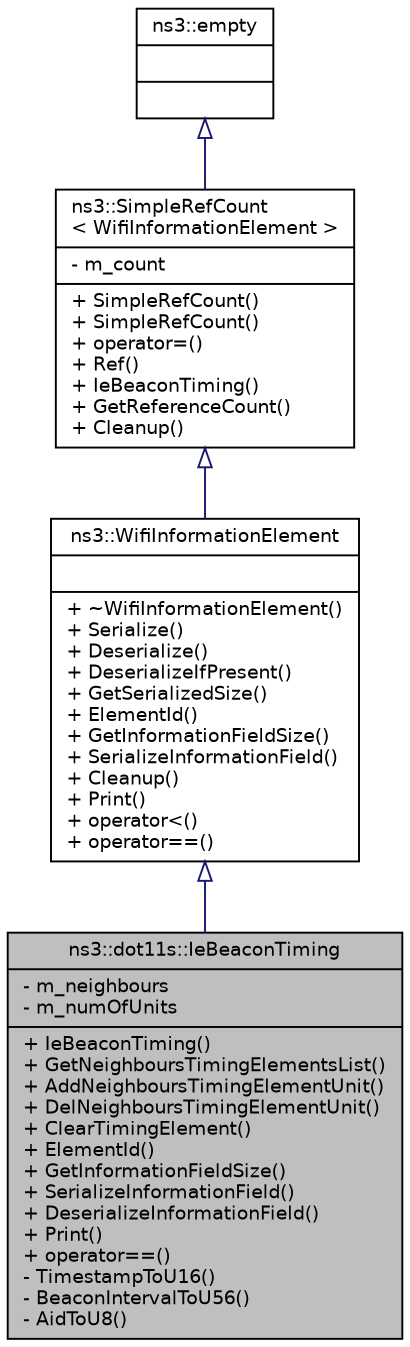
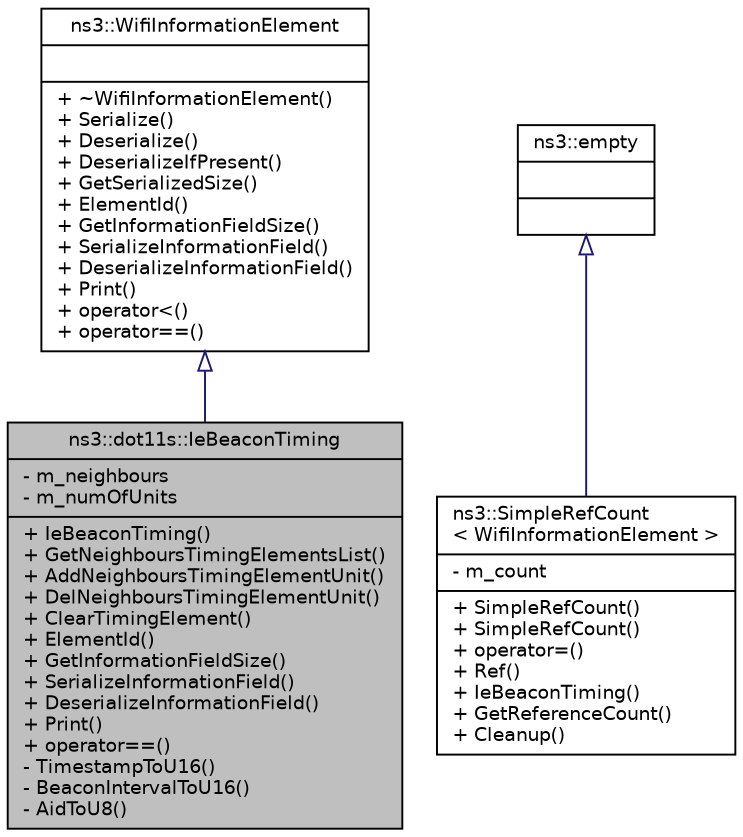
(205, 493) -> none
(123, 779) -> (205, 269)
(137, 1298) -> (137, 788)
